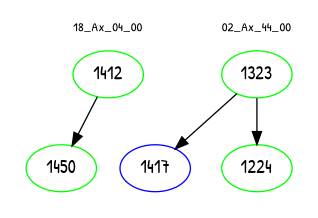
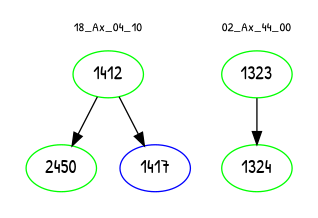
(108, 28) -> (108, 28)
(220, 109) -> (129, 115)
(61, 168) -> (61, 168)
(257, 168) -> (257, 168)
